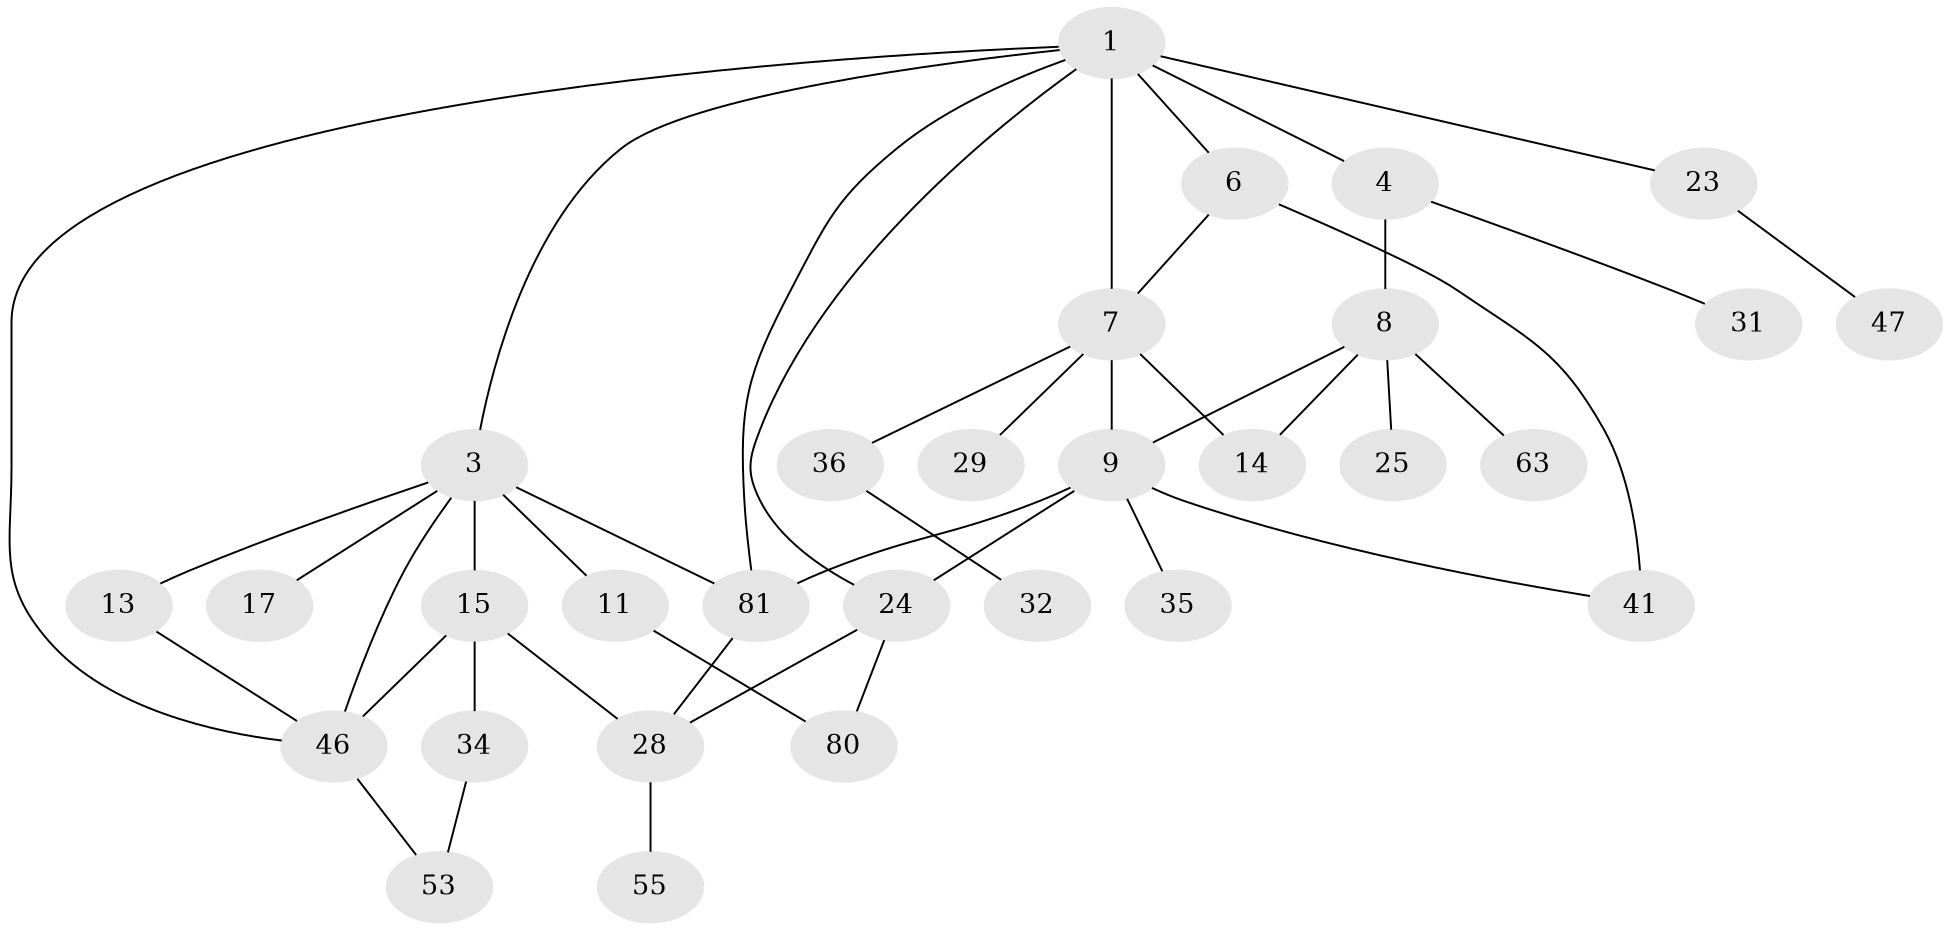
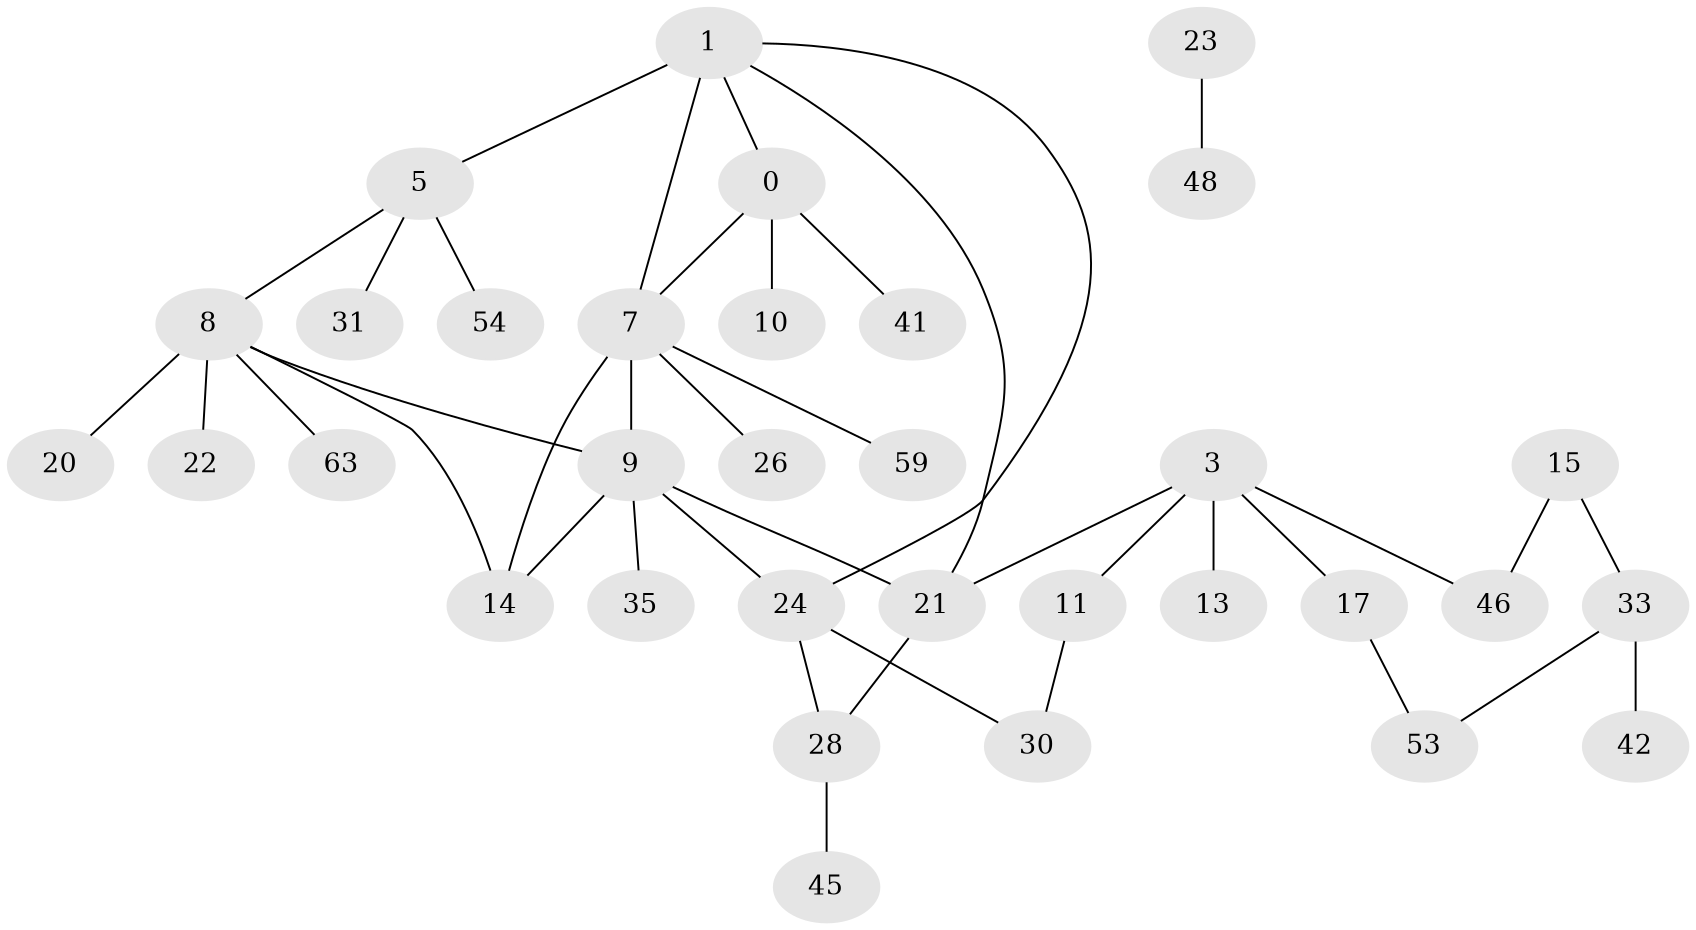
(1408, 113) -> none
(680, 120) -> none
(213, 165) -> none
(1235, 184) -> (772, 184)
(1385, 184) -> (420, 184)
none -> (490, 324)
none -> (772, 324)
(1889, 324) -> (1202, 184)
none -> (201, 465)
(830, 465) -> (772, 465)
(971, 465) -> (913, 465)
(1393, 465) -> (61, 465)
(475, 536) -> none
(1368, 552) -> (566, 535)
(756, 606) -> (932, 606)
(1037, 606) -> none
(227, 676) -> none
(563, 676) -> none
(475, 746) -> (1636, 606)
(844, 746) -> (1038, 746)
none -> (1636, 746)
(387, 817) -> (1389, 676)
(651, 887) -> (827, 887)
